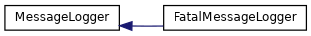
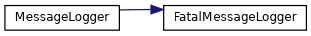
(148, 26) -> (135, 10)
